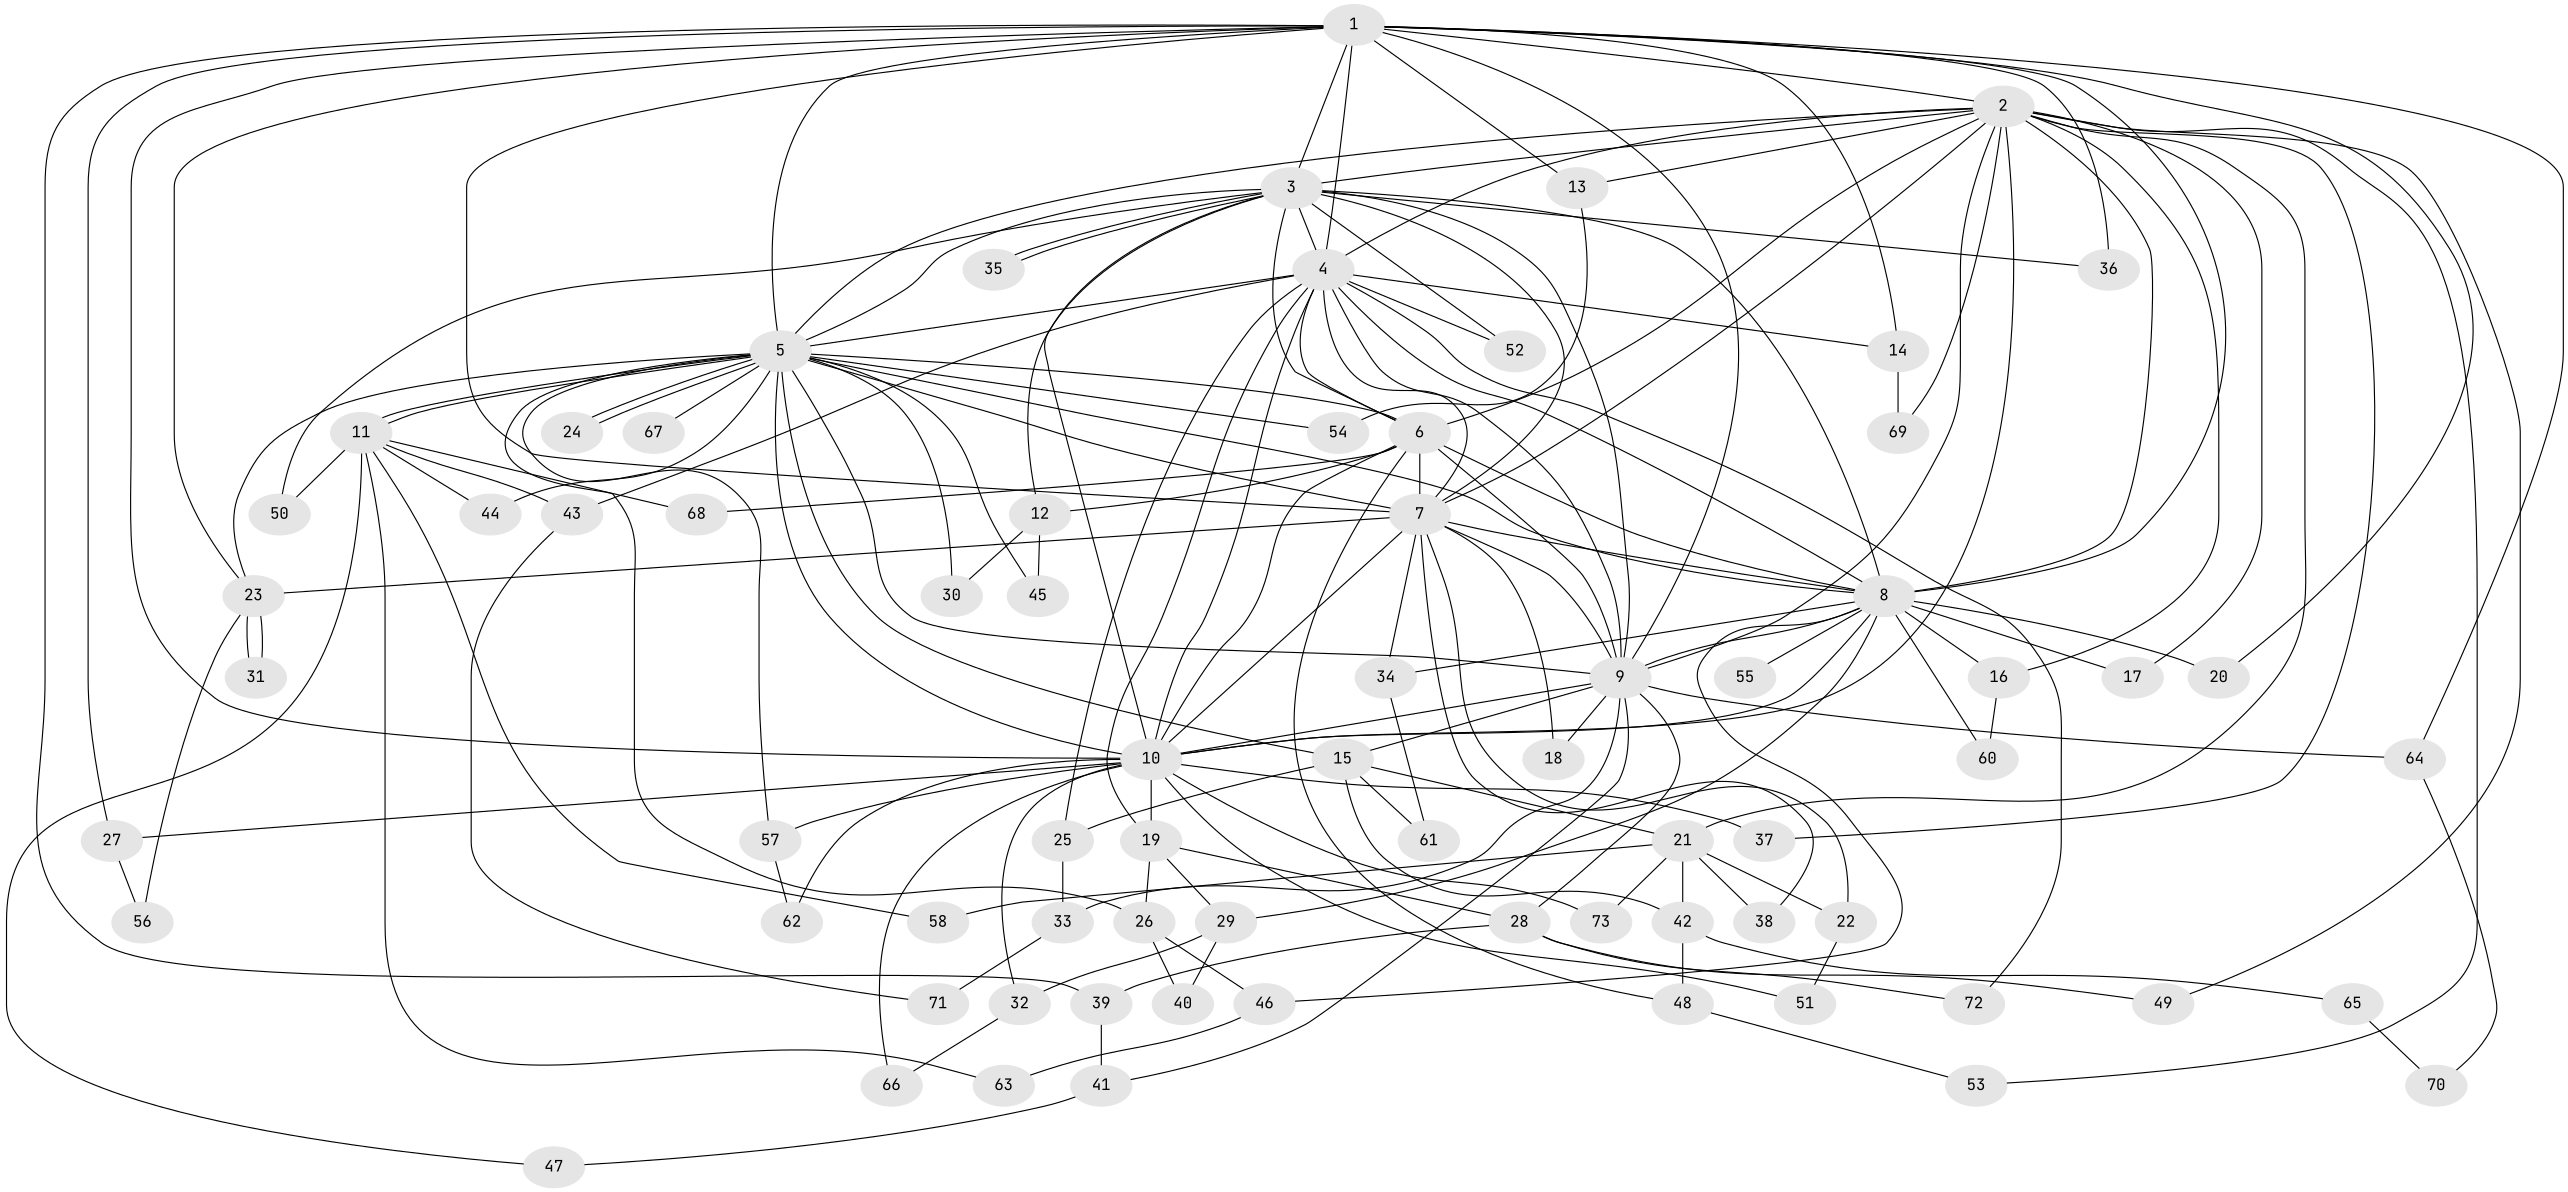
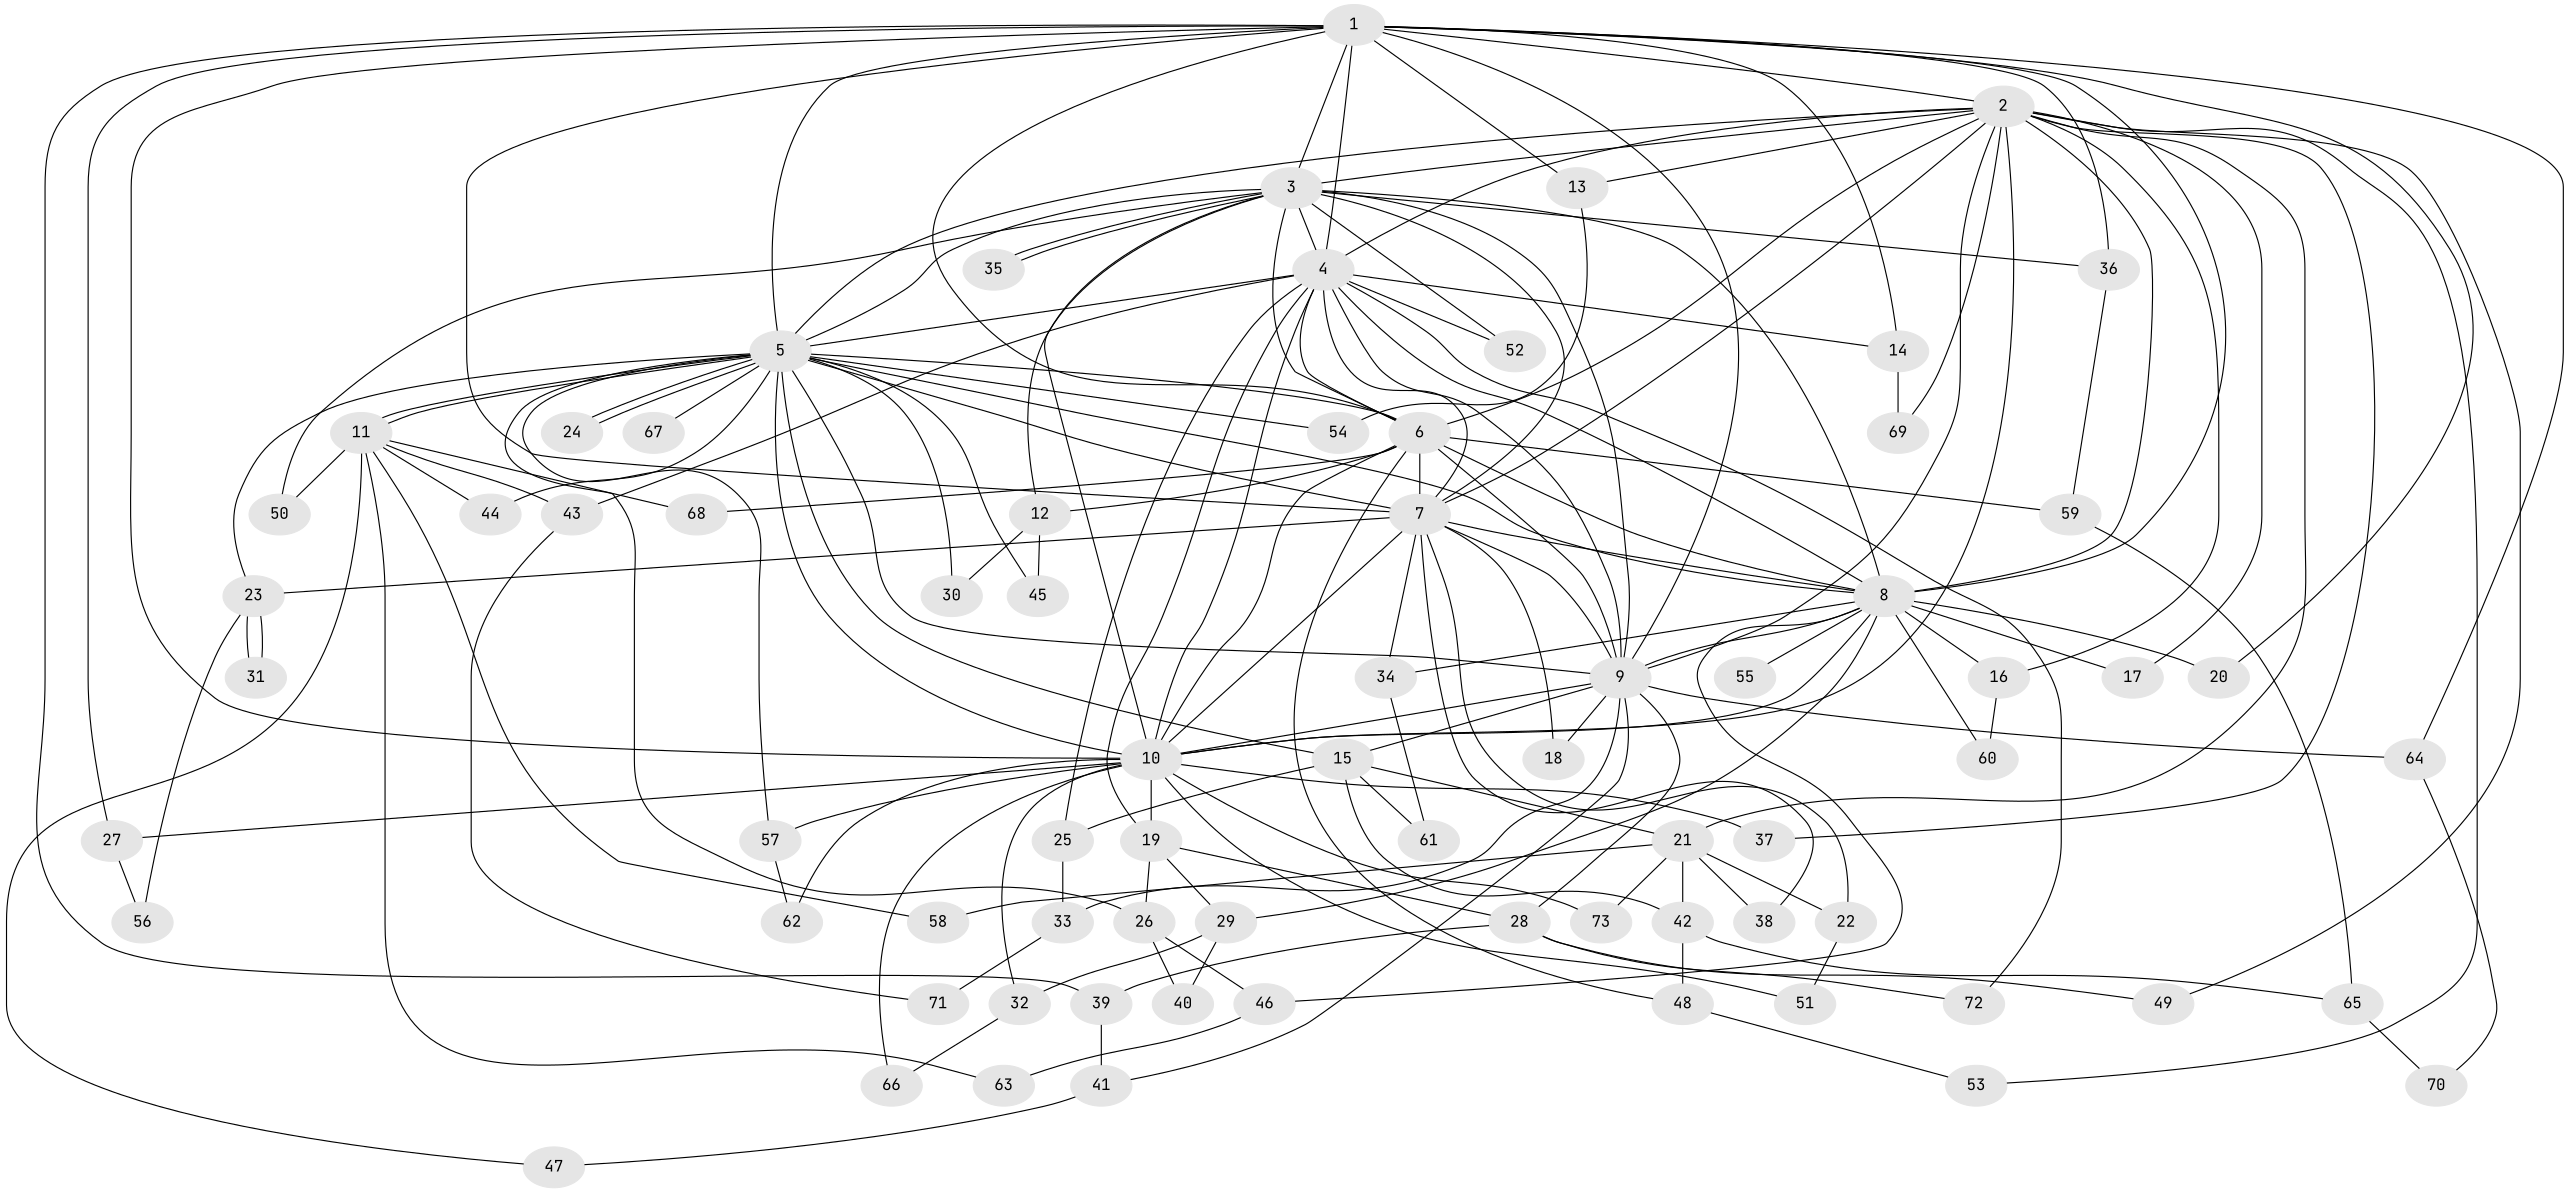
(534, 80) -> (945, 271)
none -> (2070, 515)
